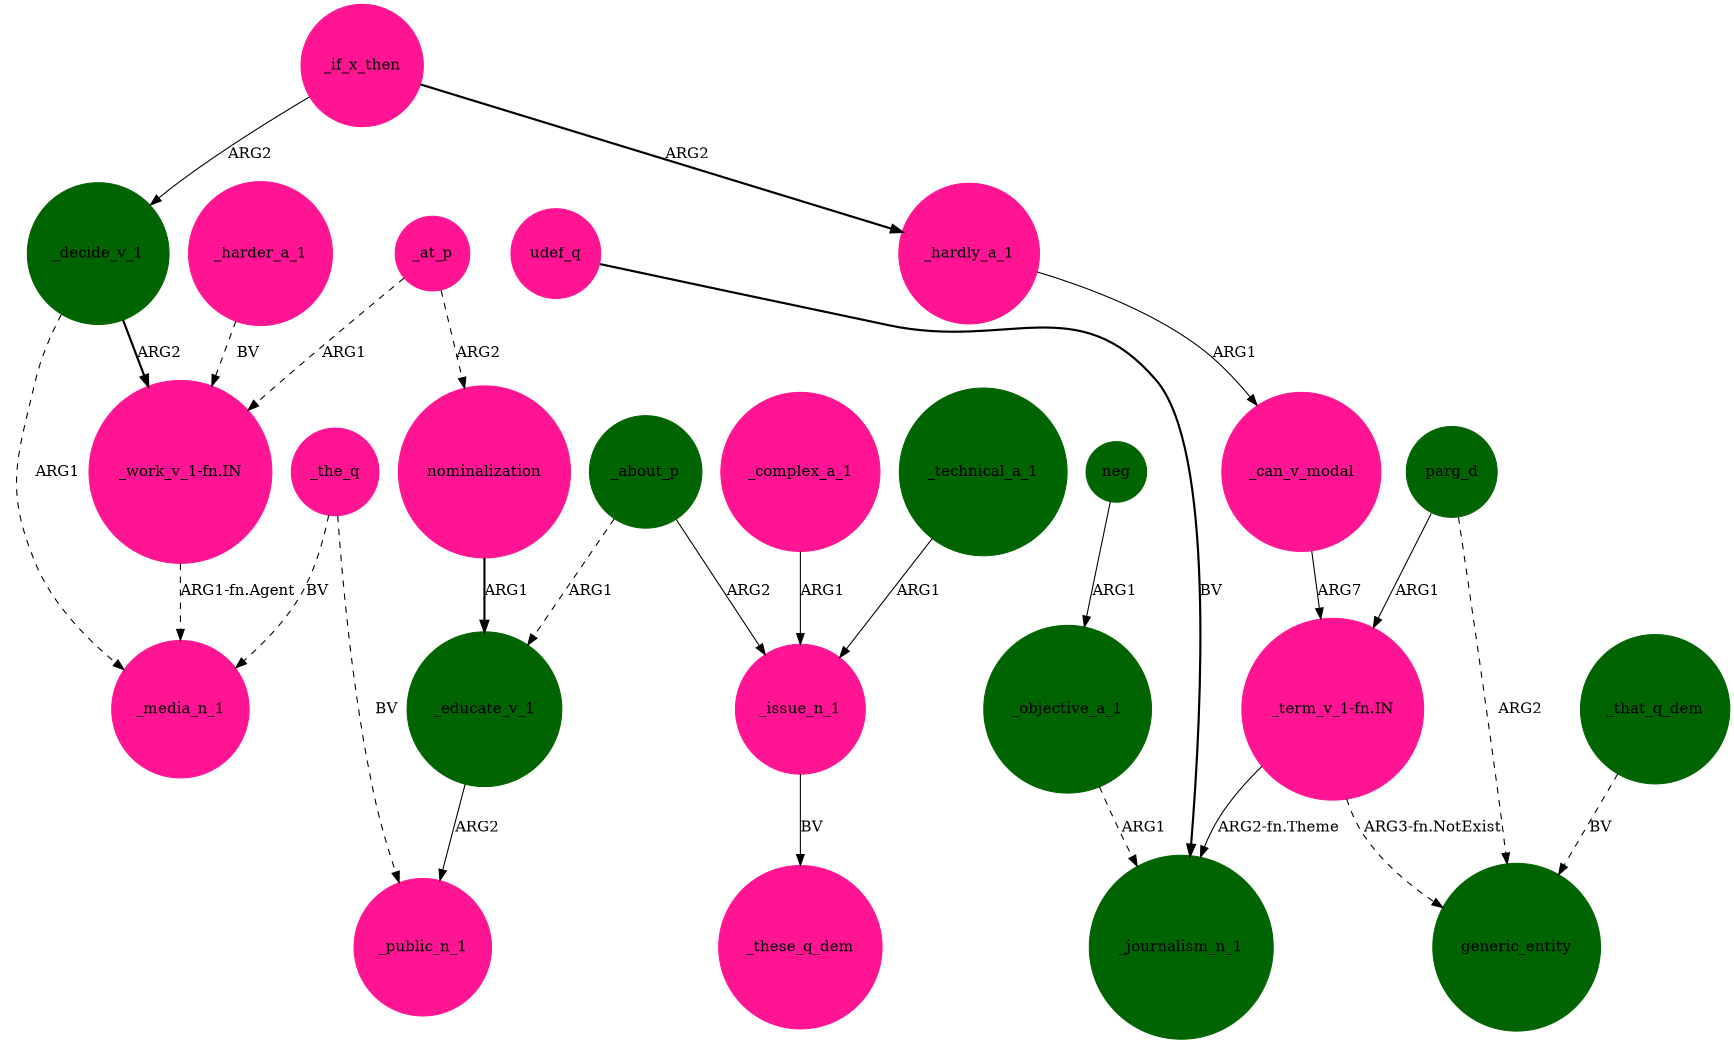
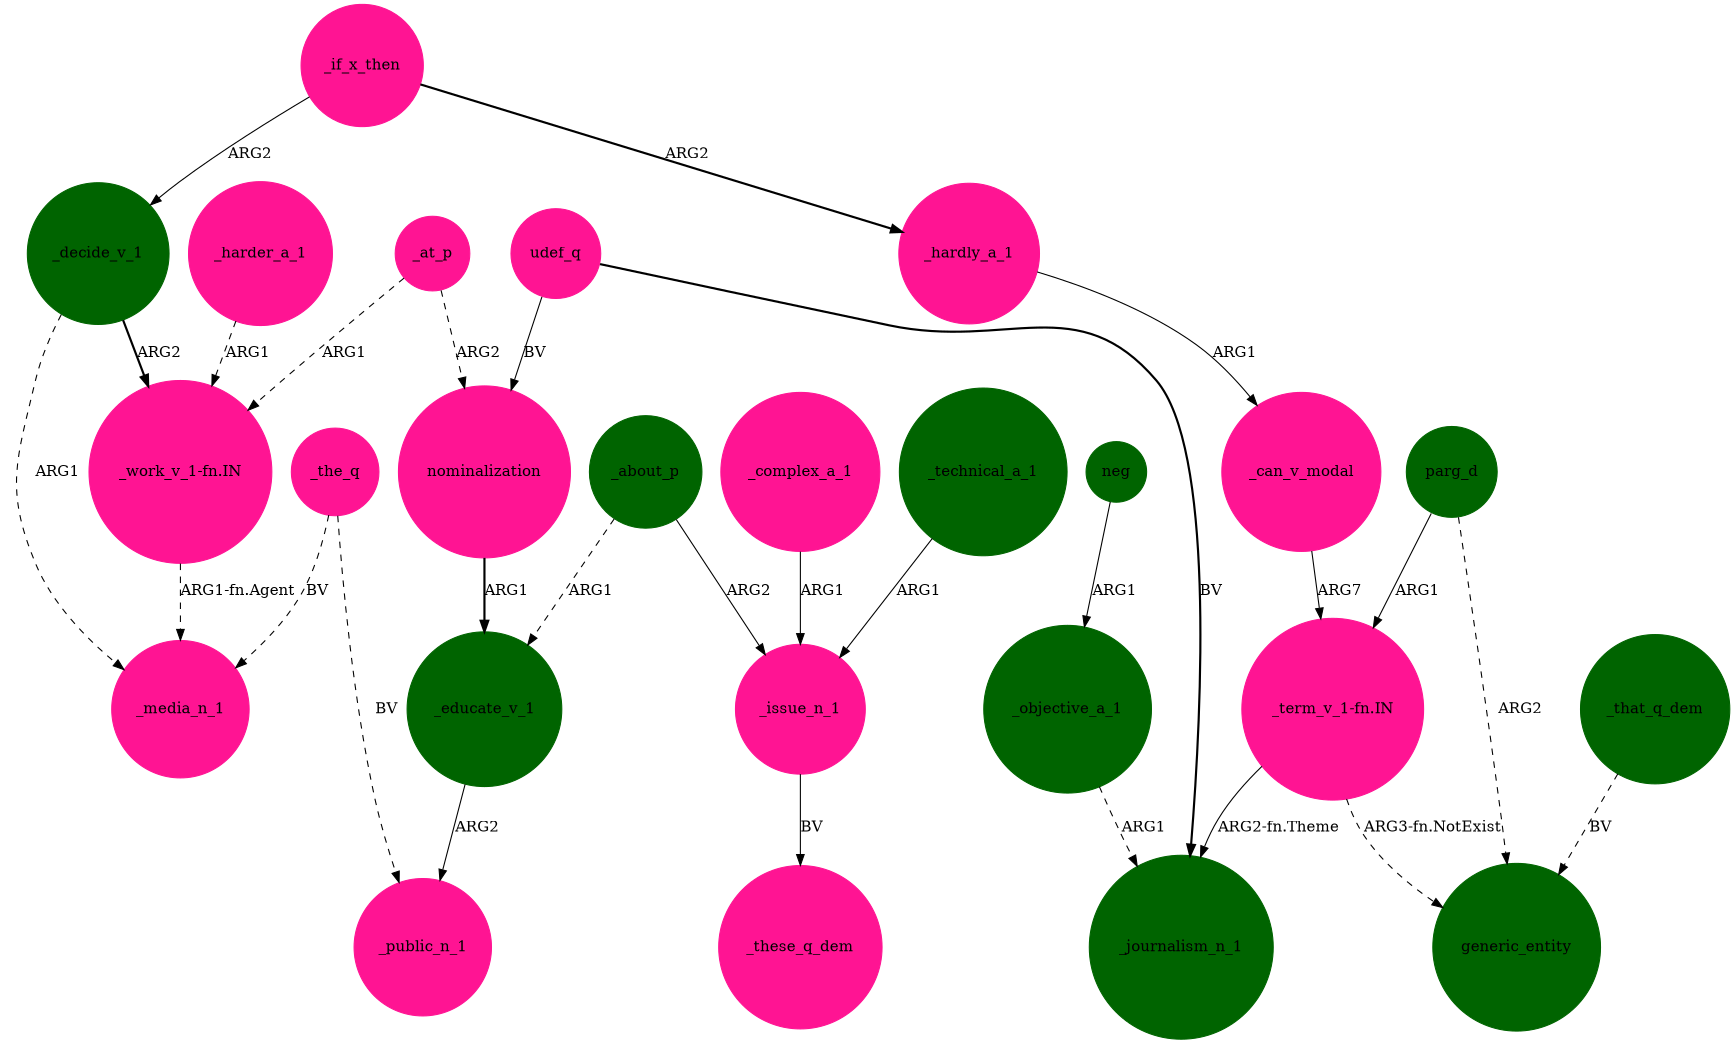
none -> (528, 338)
(248, 353) -> (248, 353)
